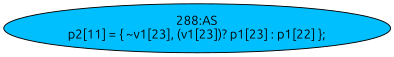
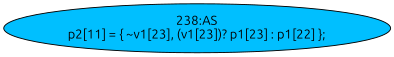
(197, 28) -> (197, 28)
